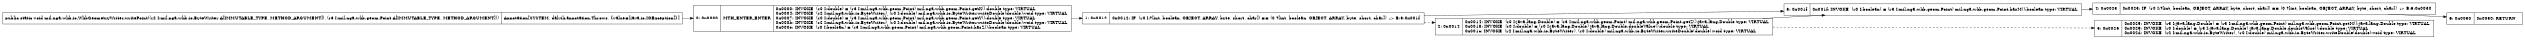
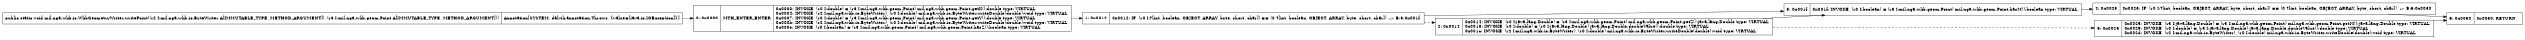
none -> (2439, 21)
